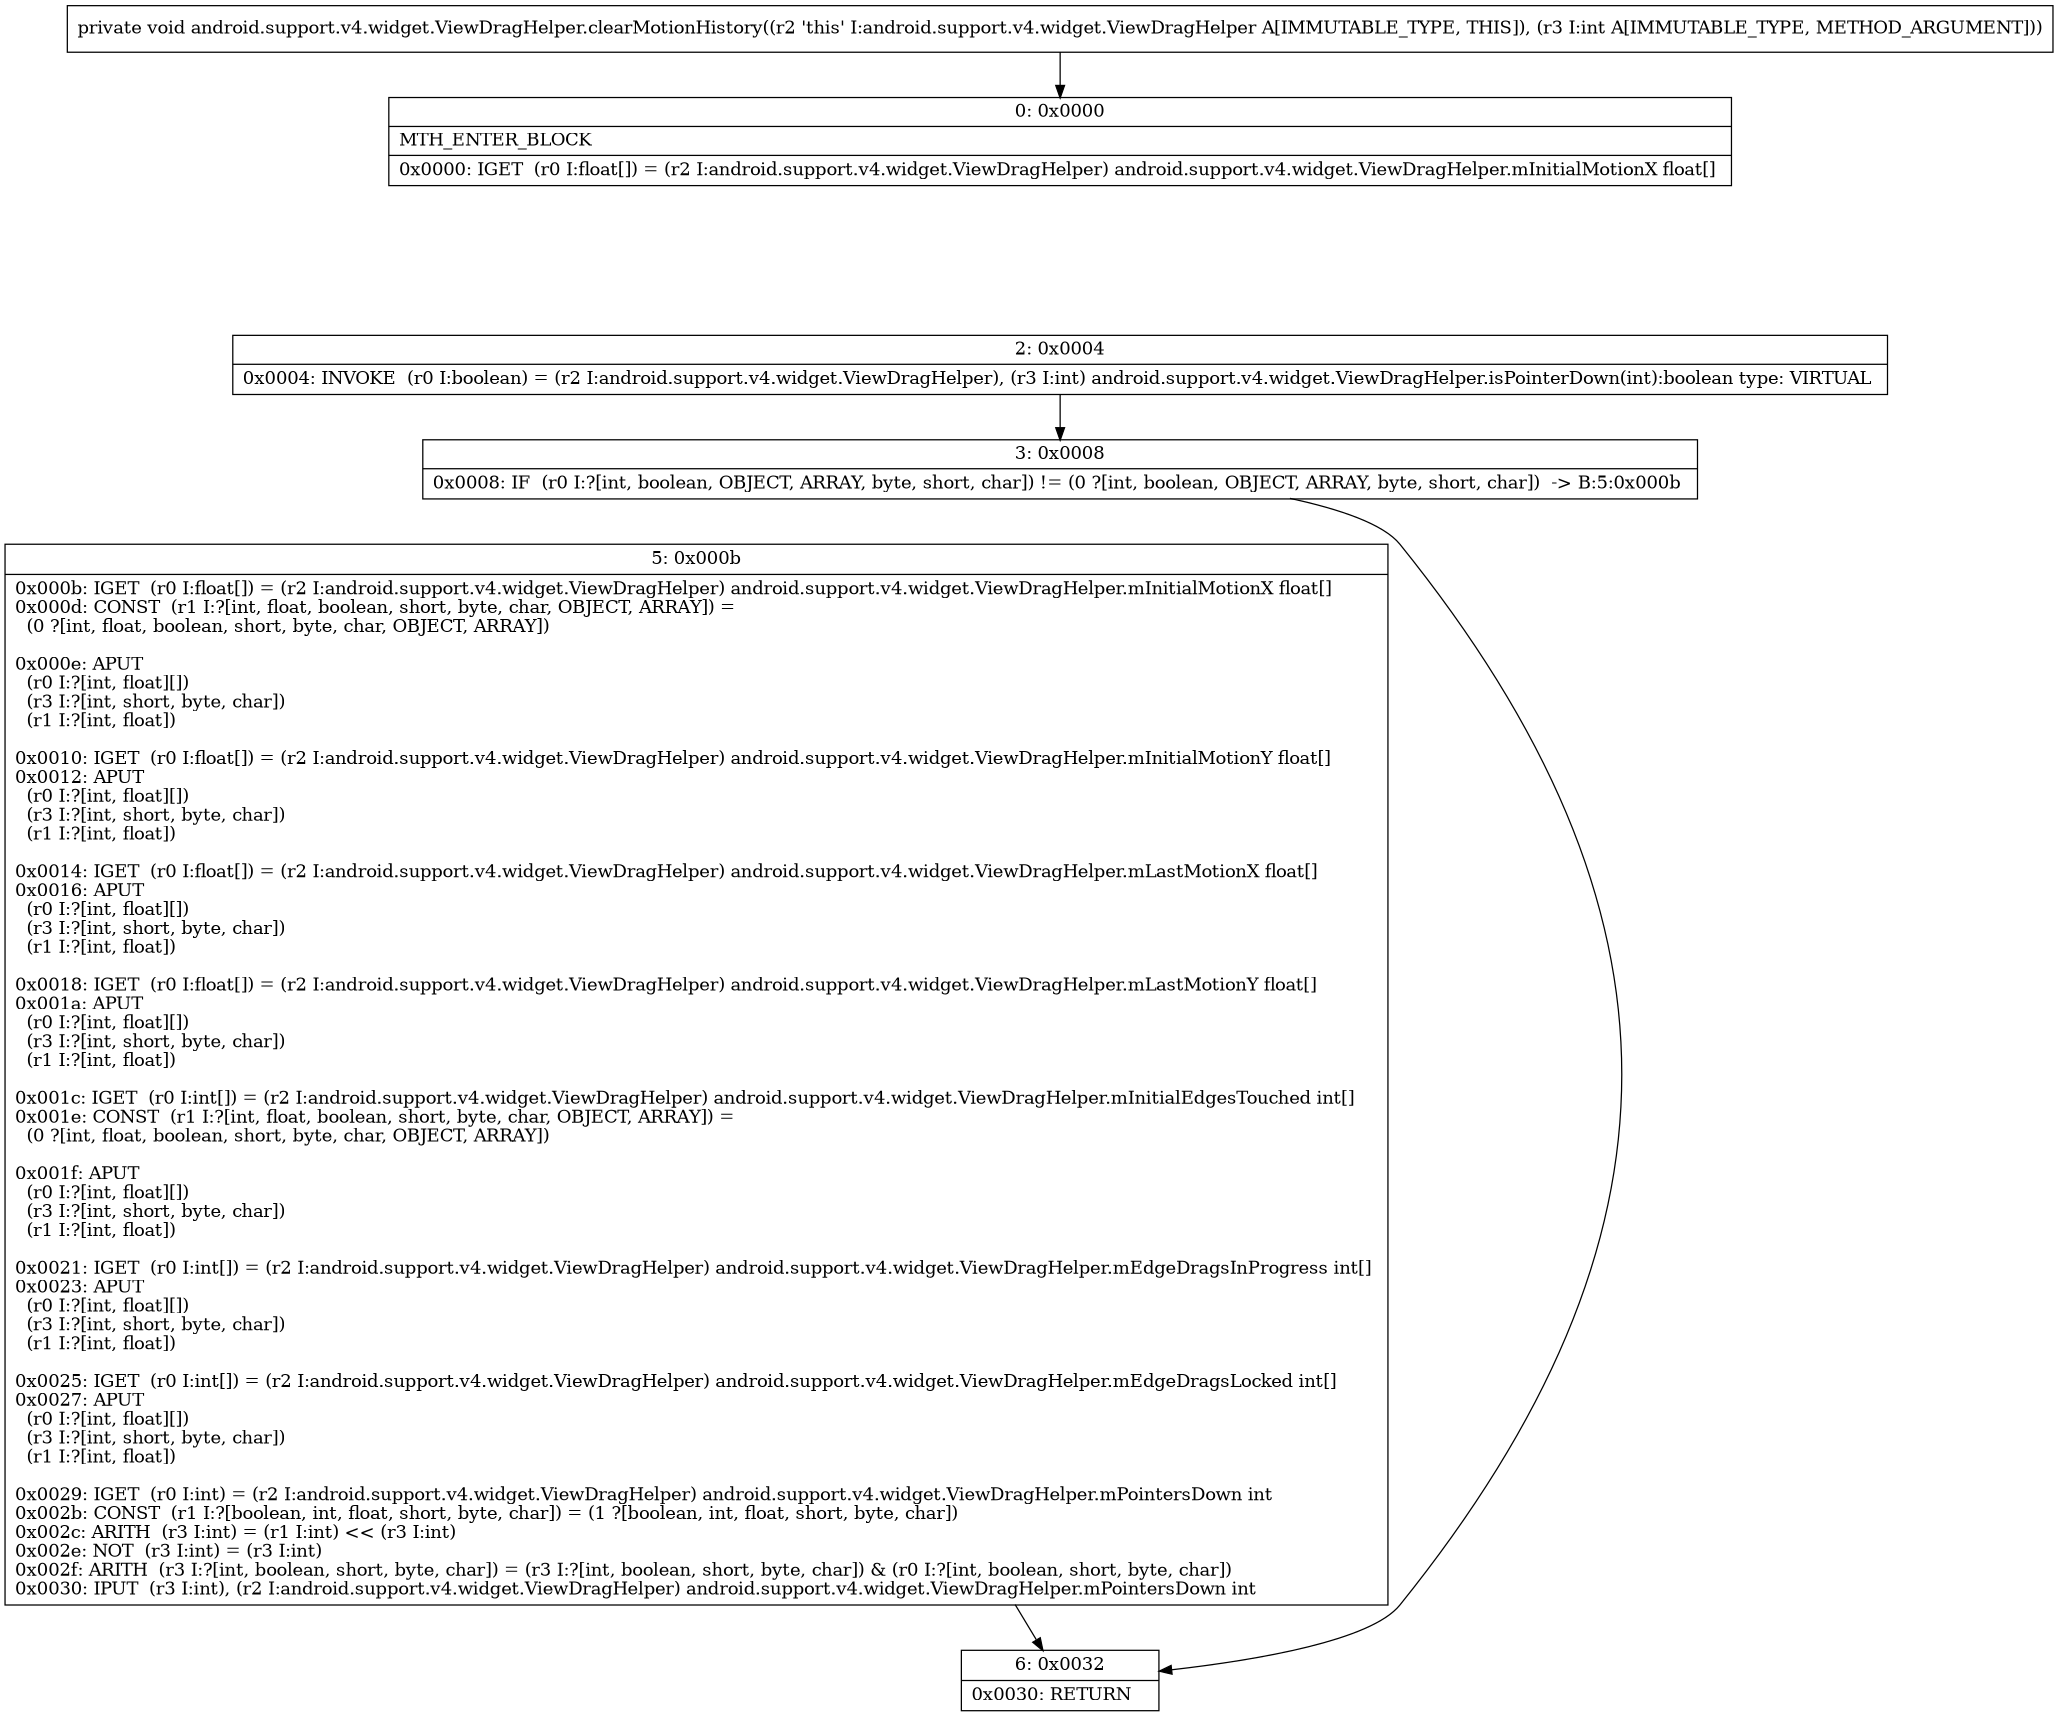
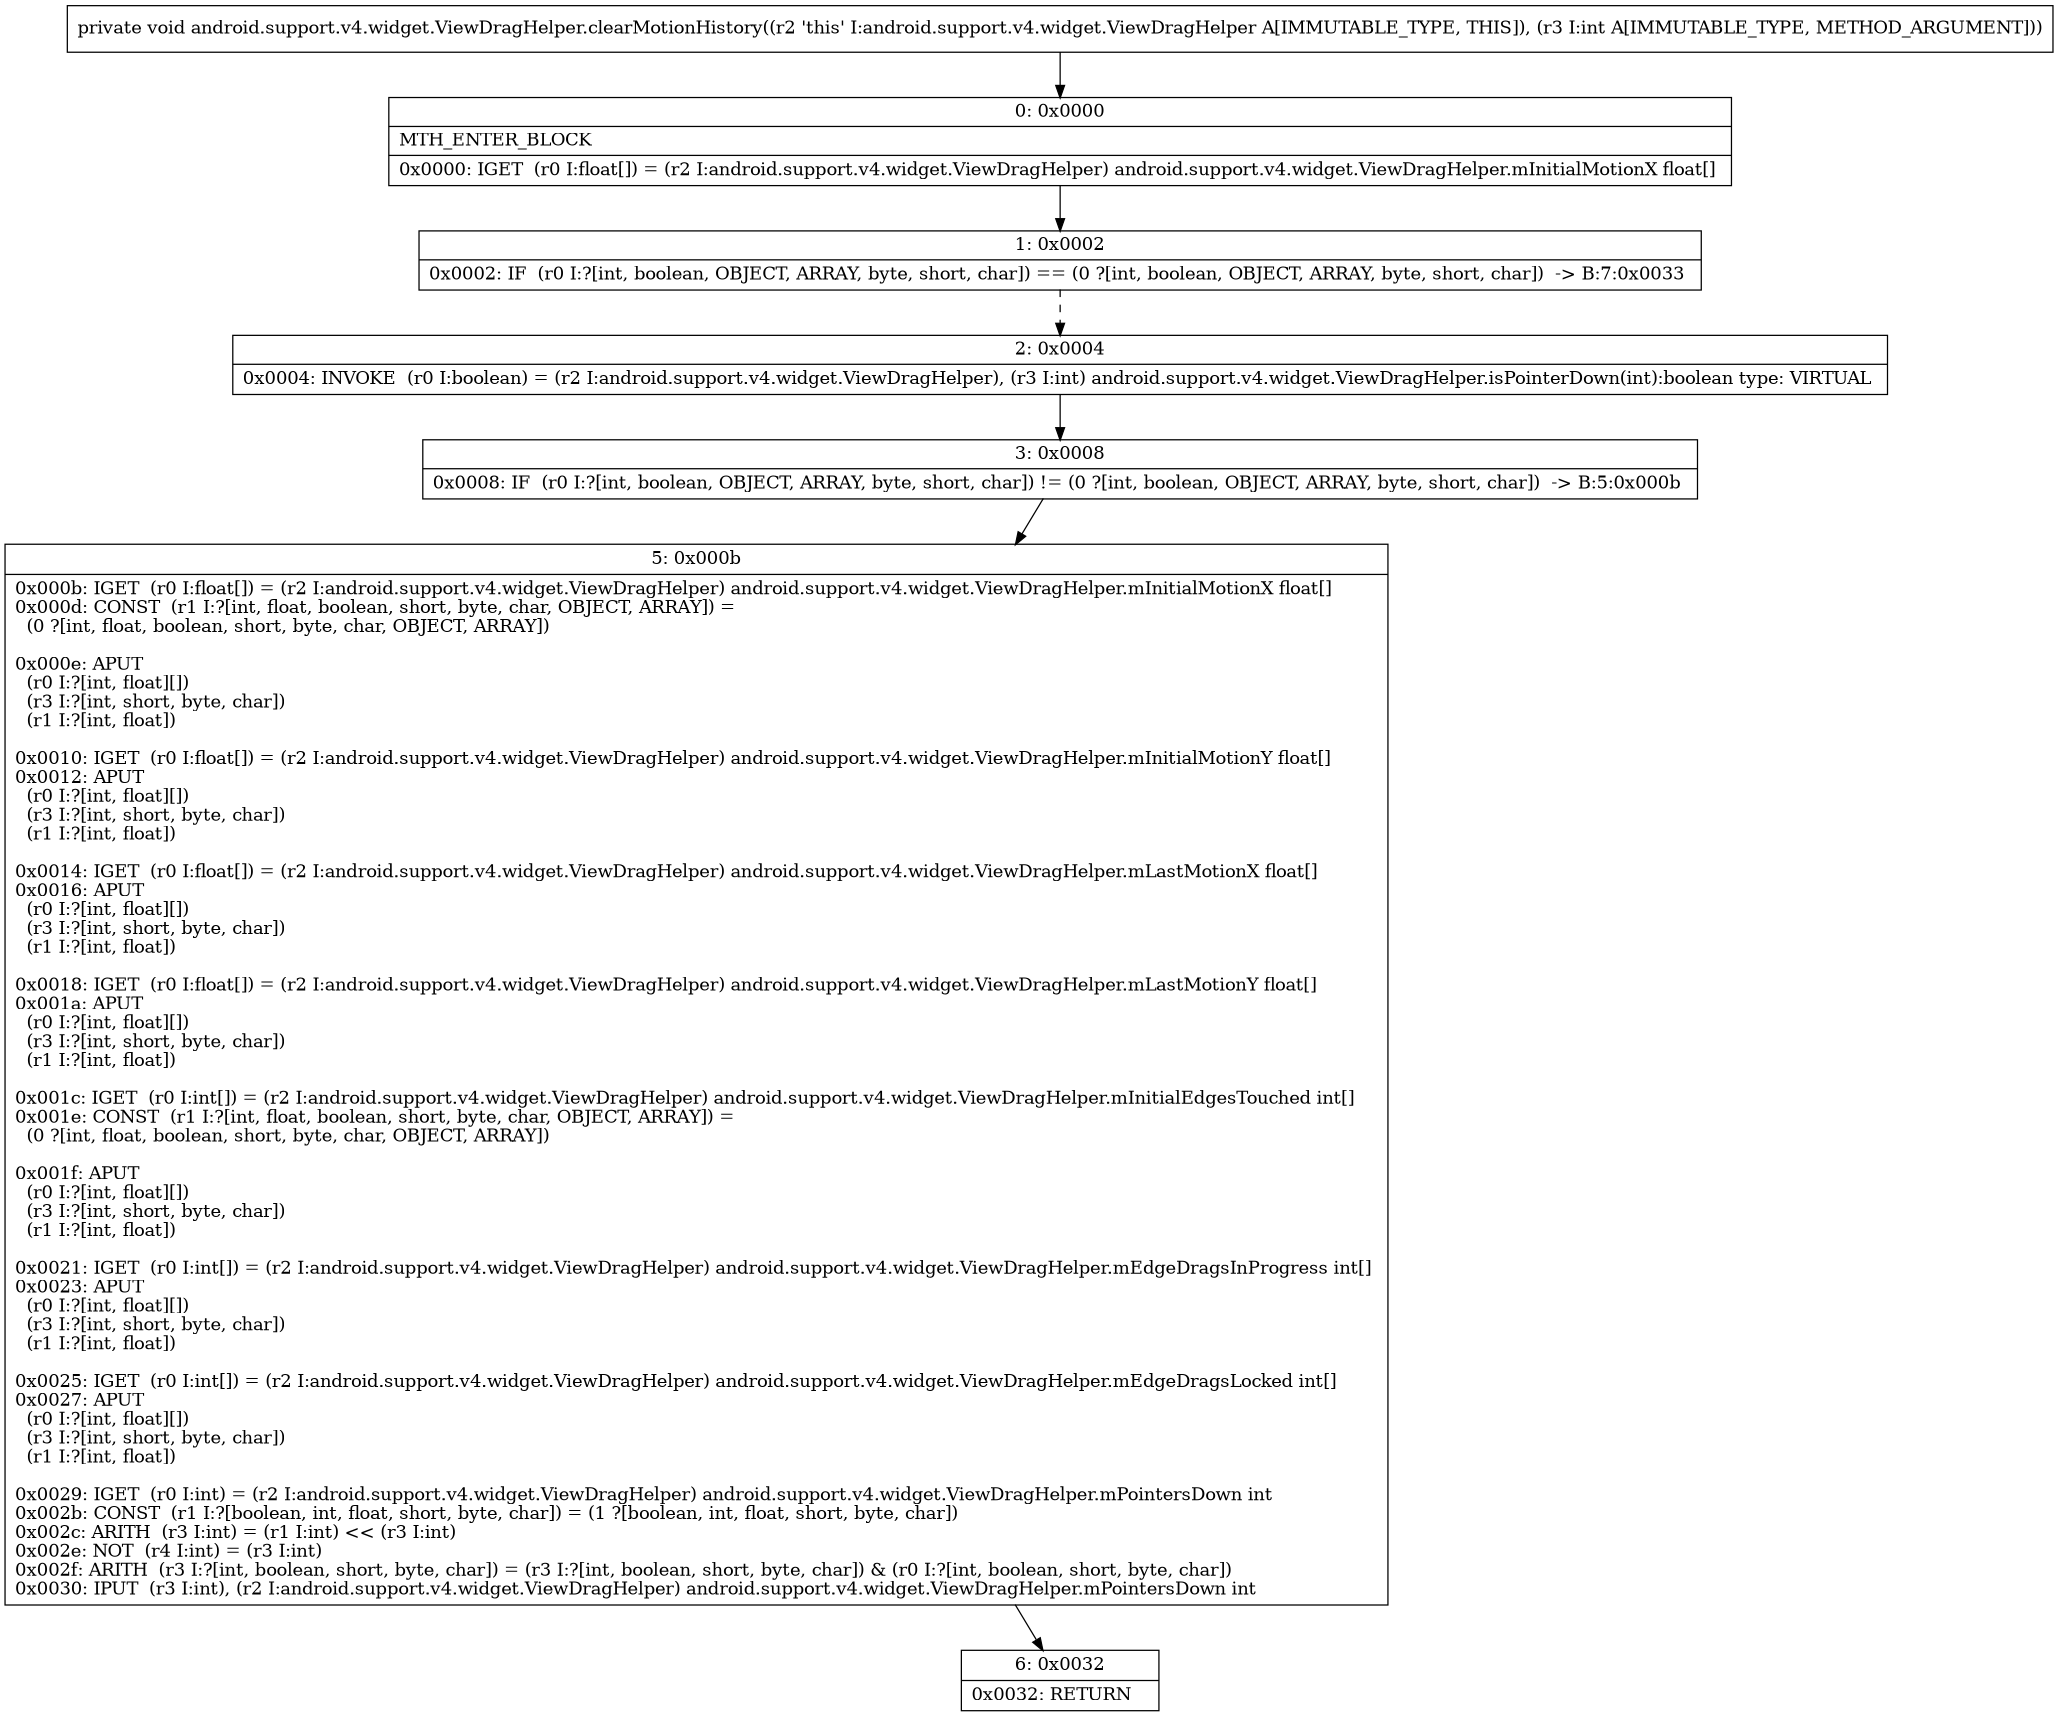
none -> (1060, 260)
(1615, 1134) -> (1033, 516)
(172, 1552) -> (172, 1552)
(1060, 1695) -> (1060, 1695)
